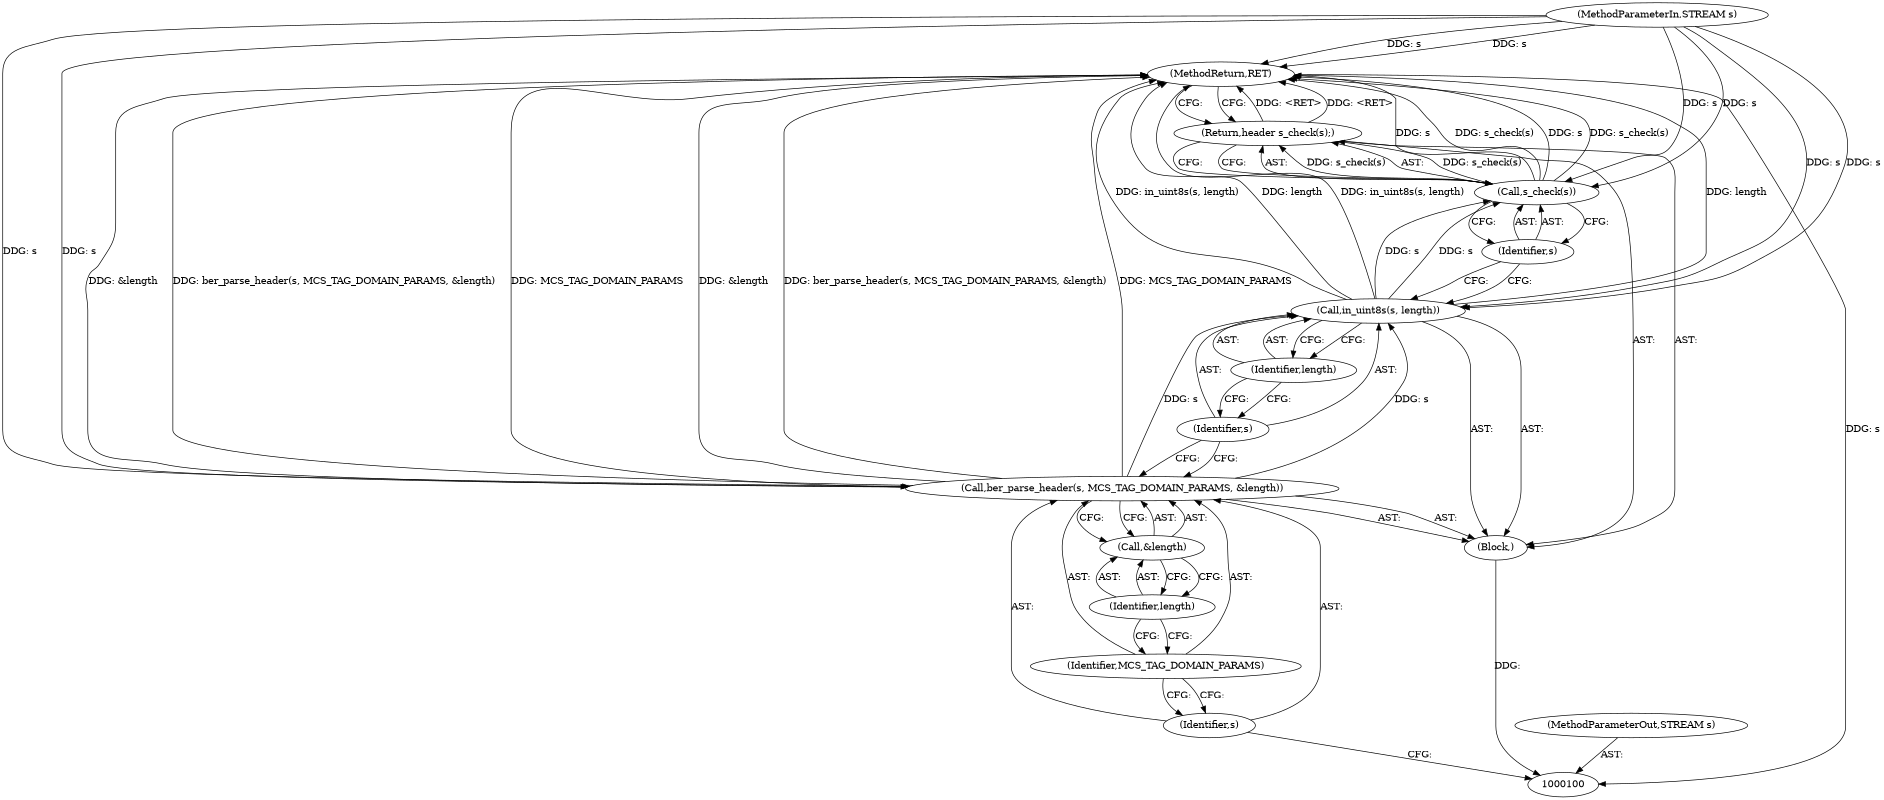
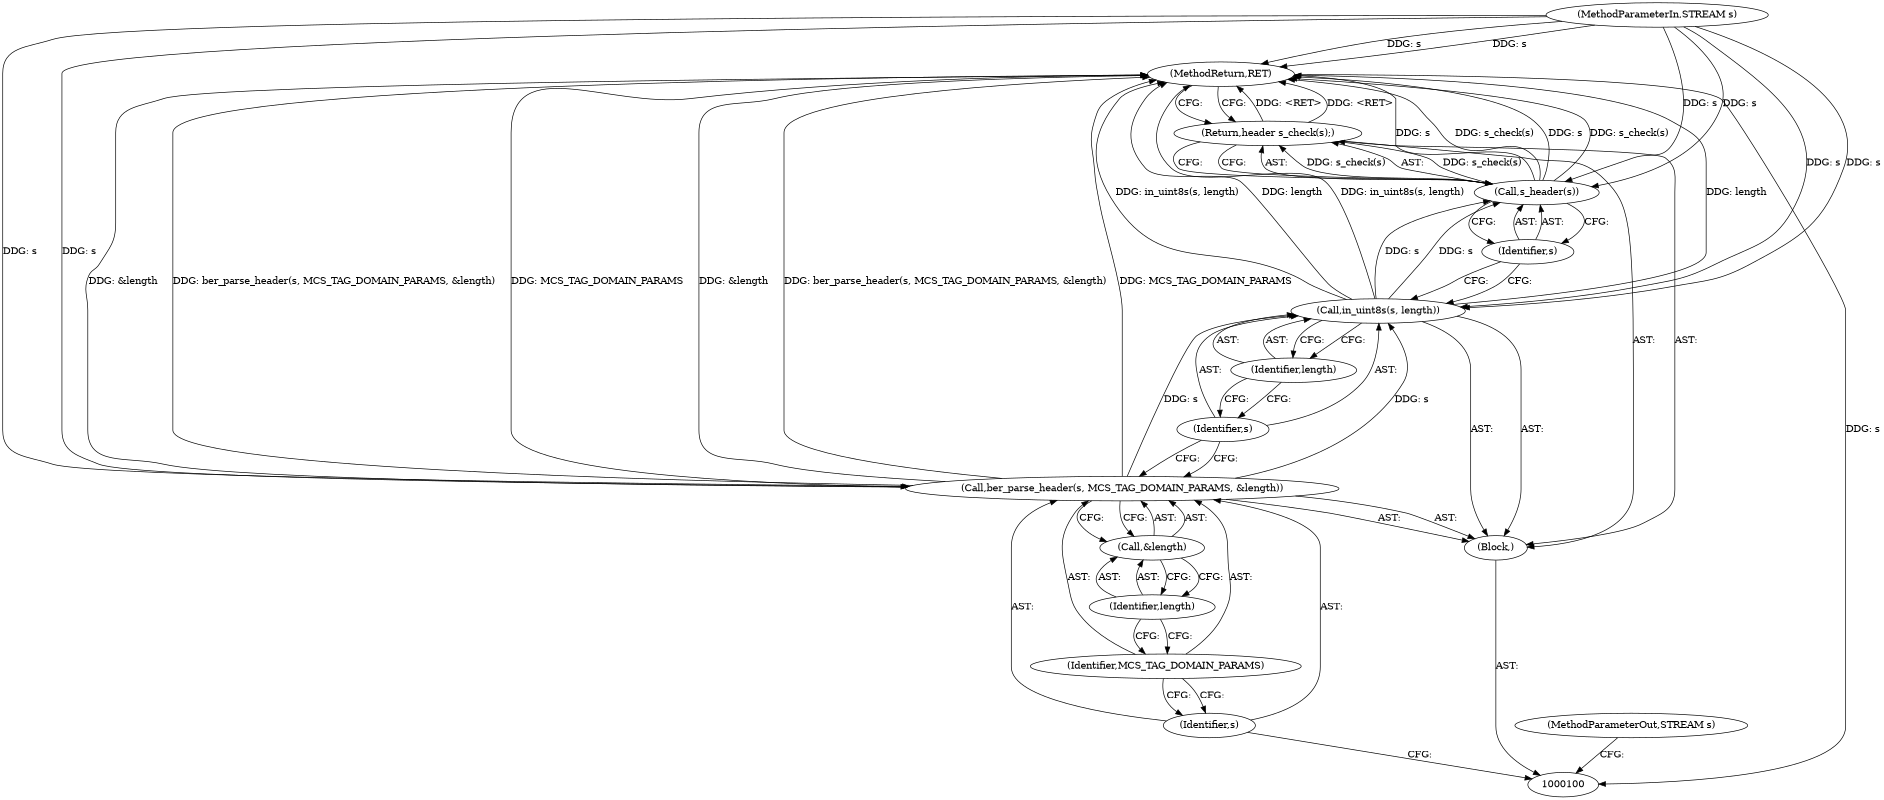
(1537, 193) -> (1537, 193)
(1509, 666) -> (1509, 666)
(1614, 755) -> (1614, 755)
